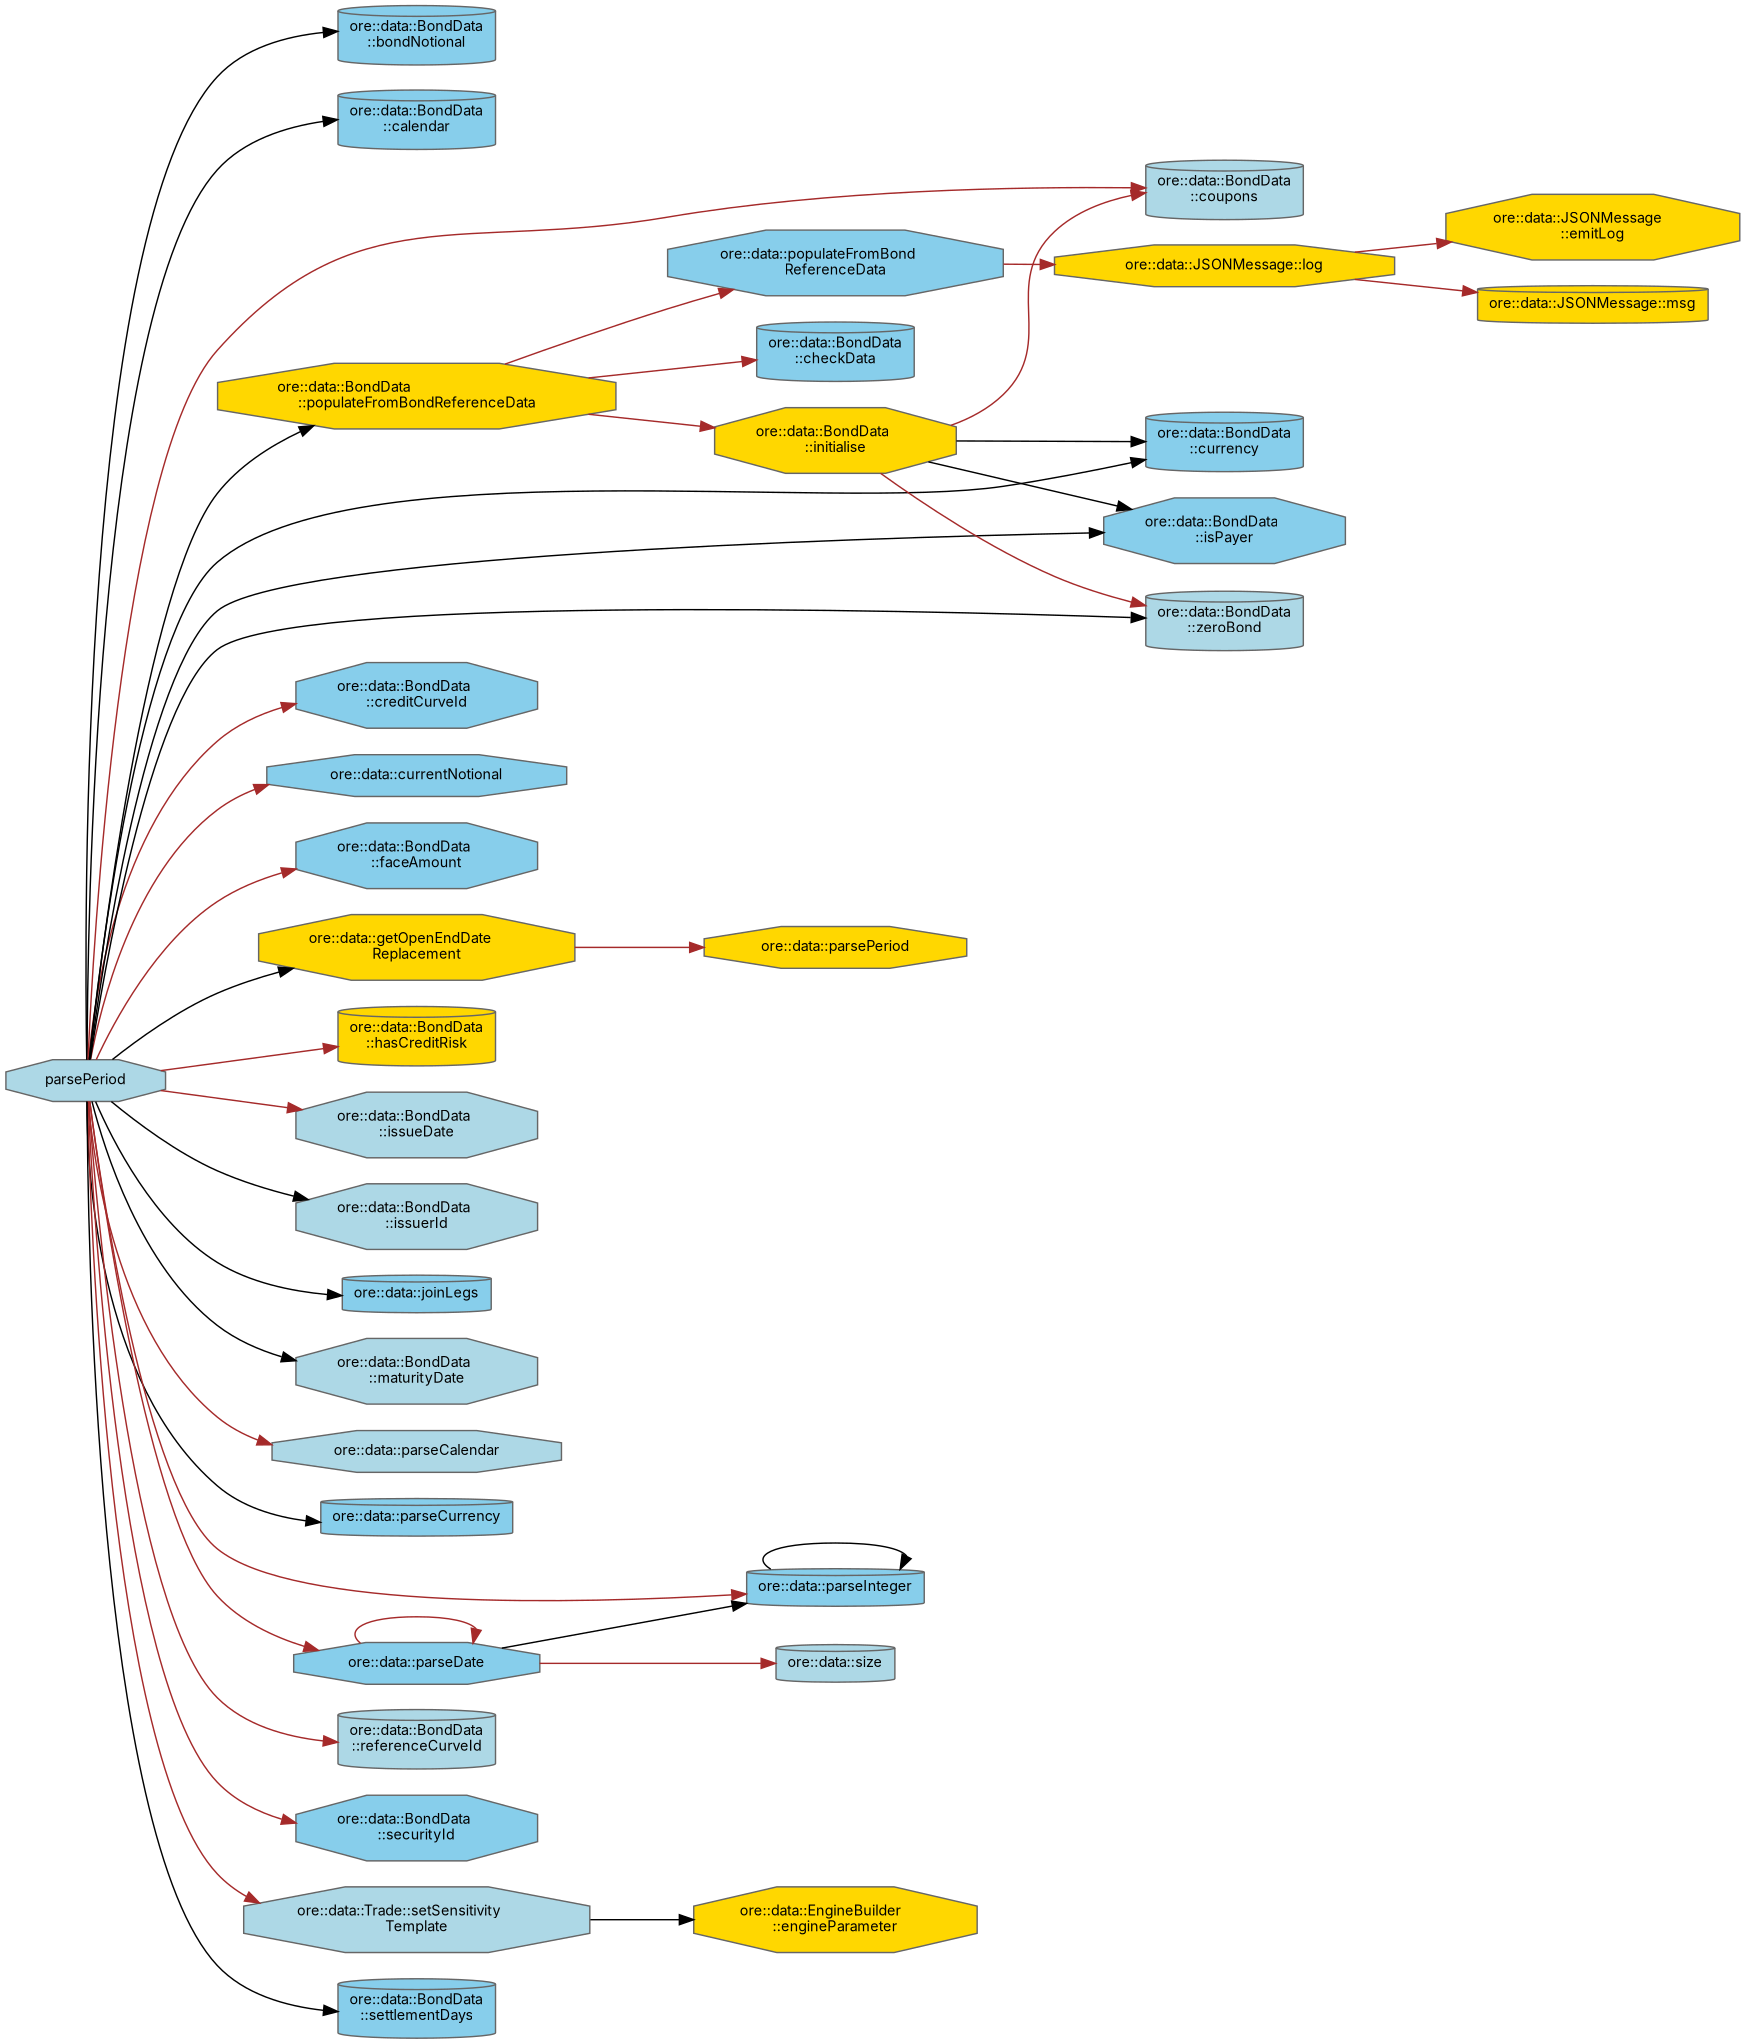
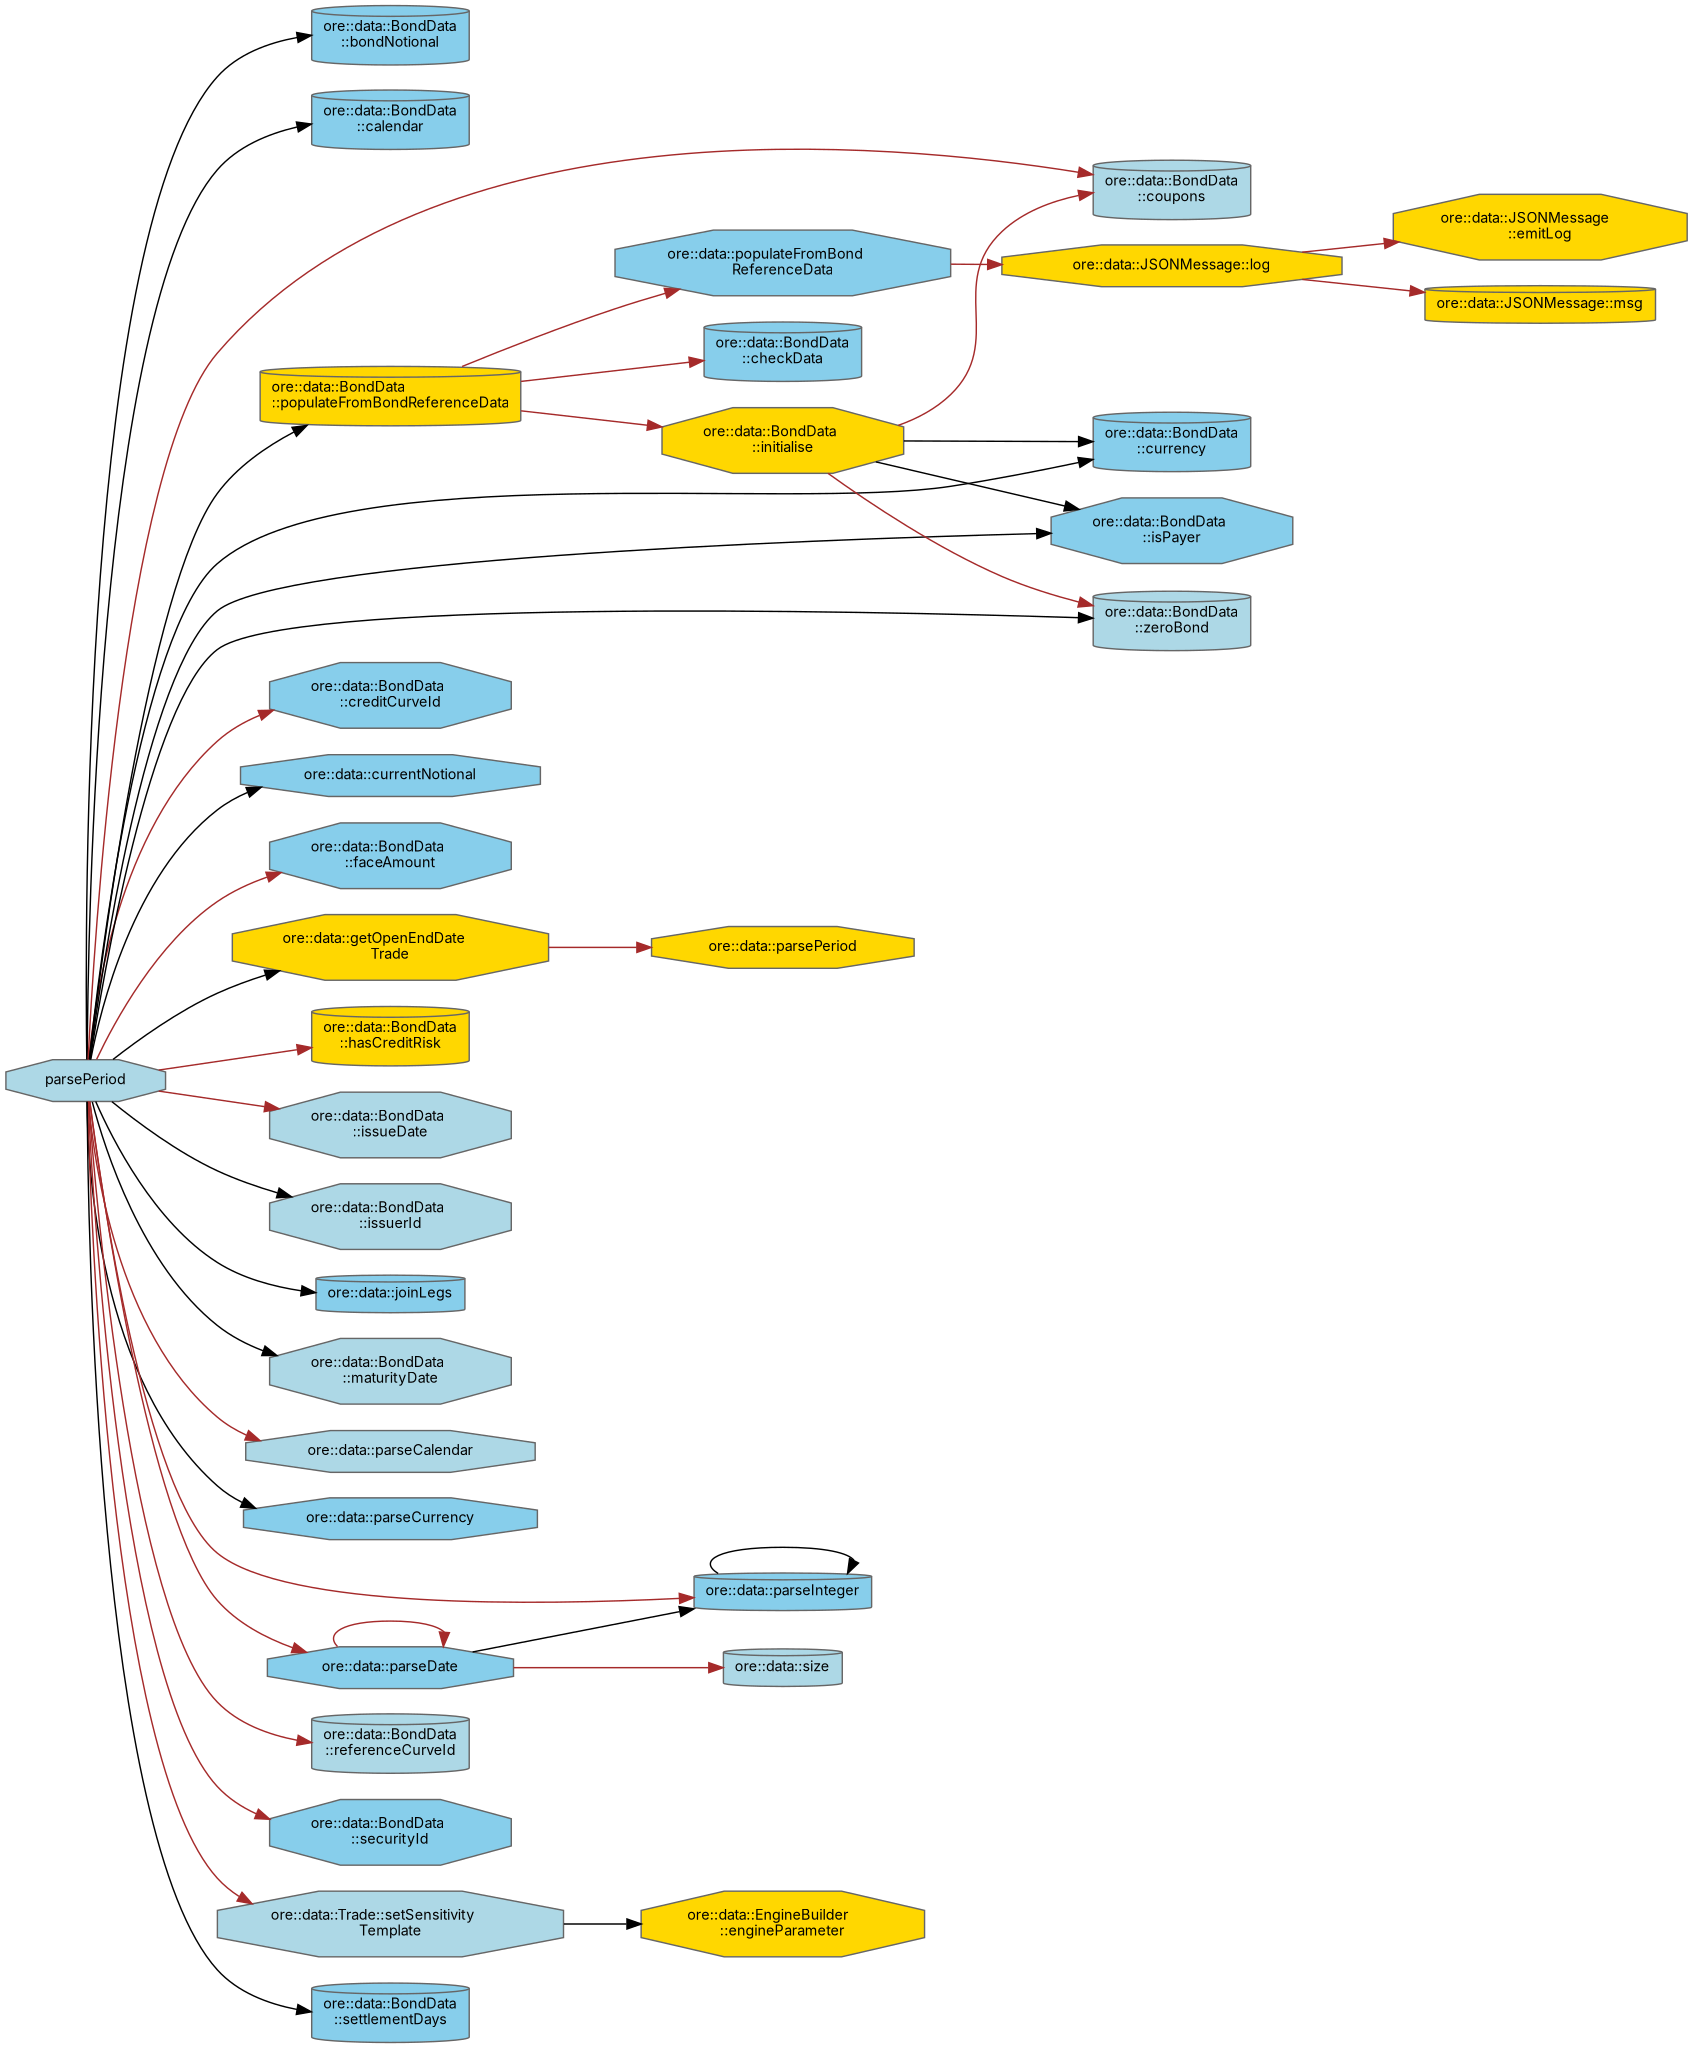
(417, 396) -> (390, 396)
(142, 904) -> (141, 908)
(417, 947) -> (390, 947)
(417, 1517) -> (390, 1519)
